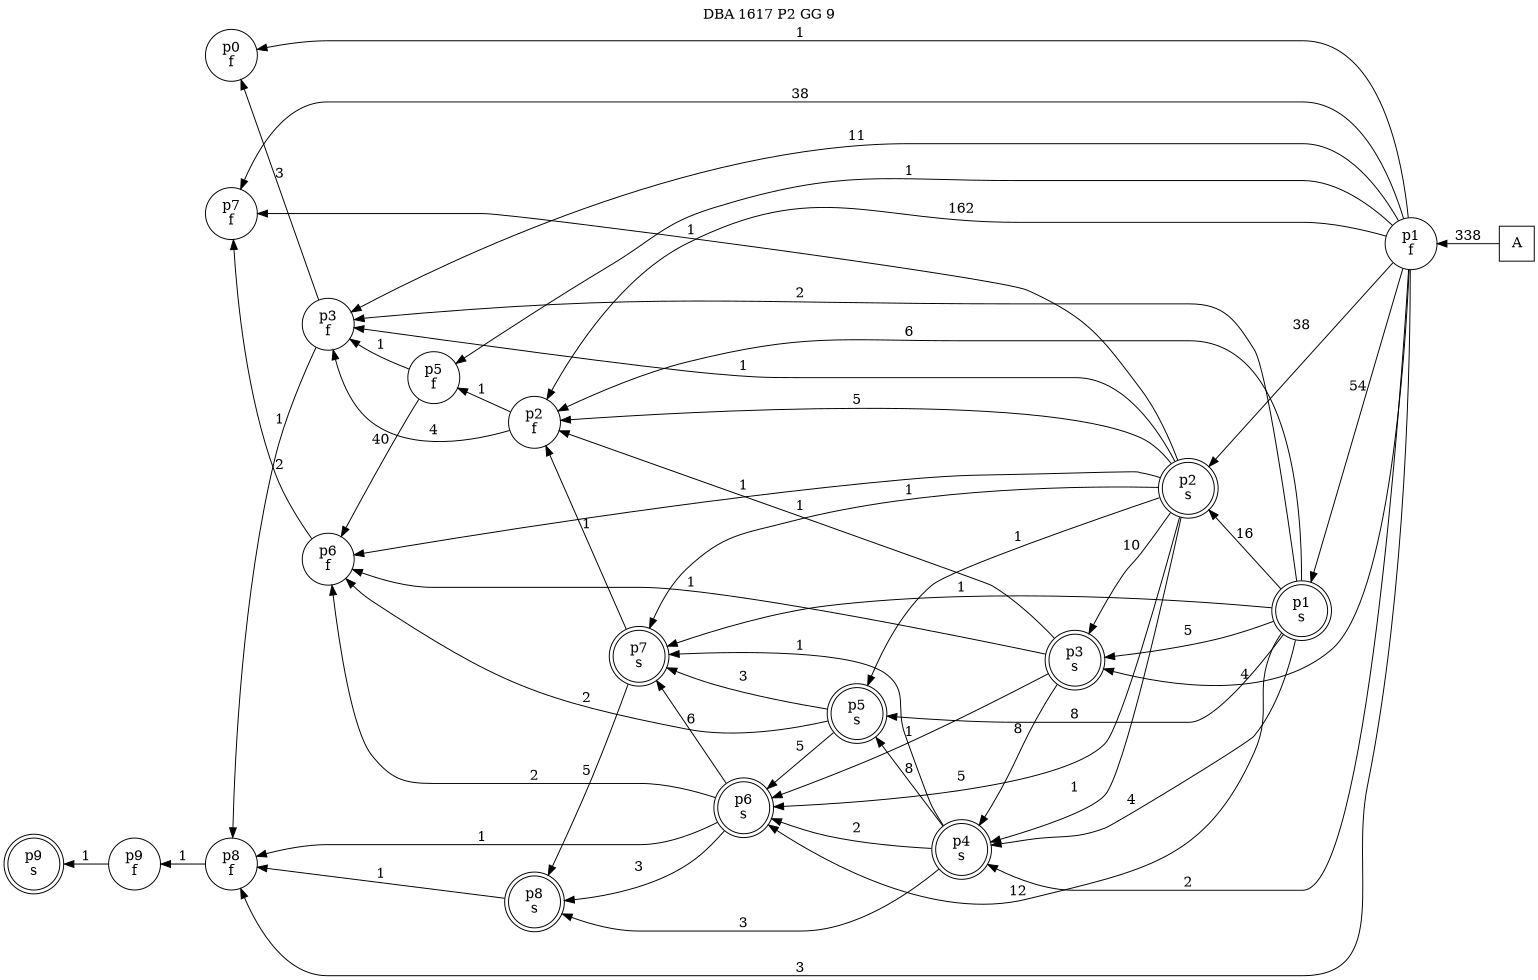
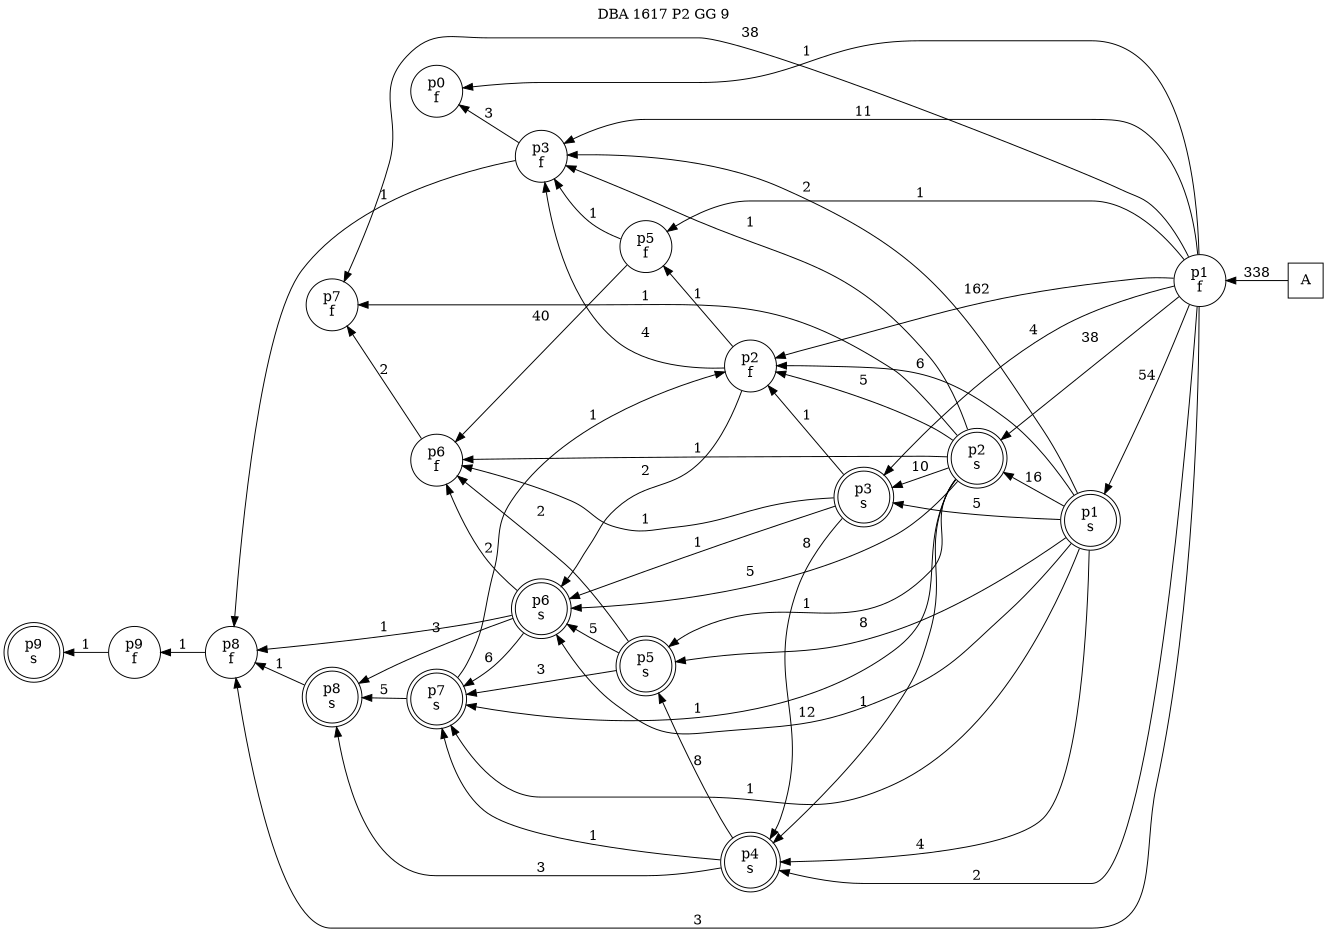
(855, 841) -> (657, 486)
